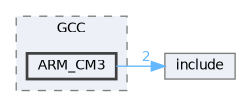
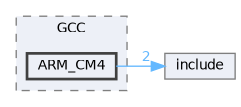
(72, 66) -> (72, 66)
